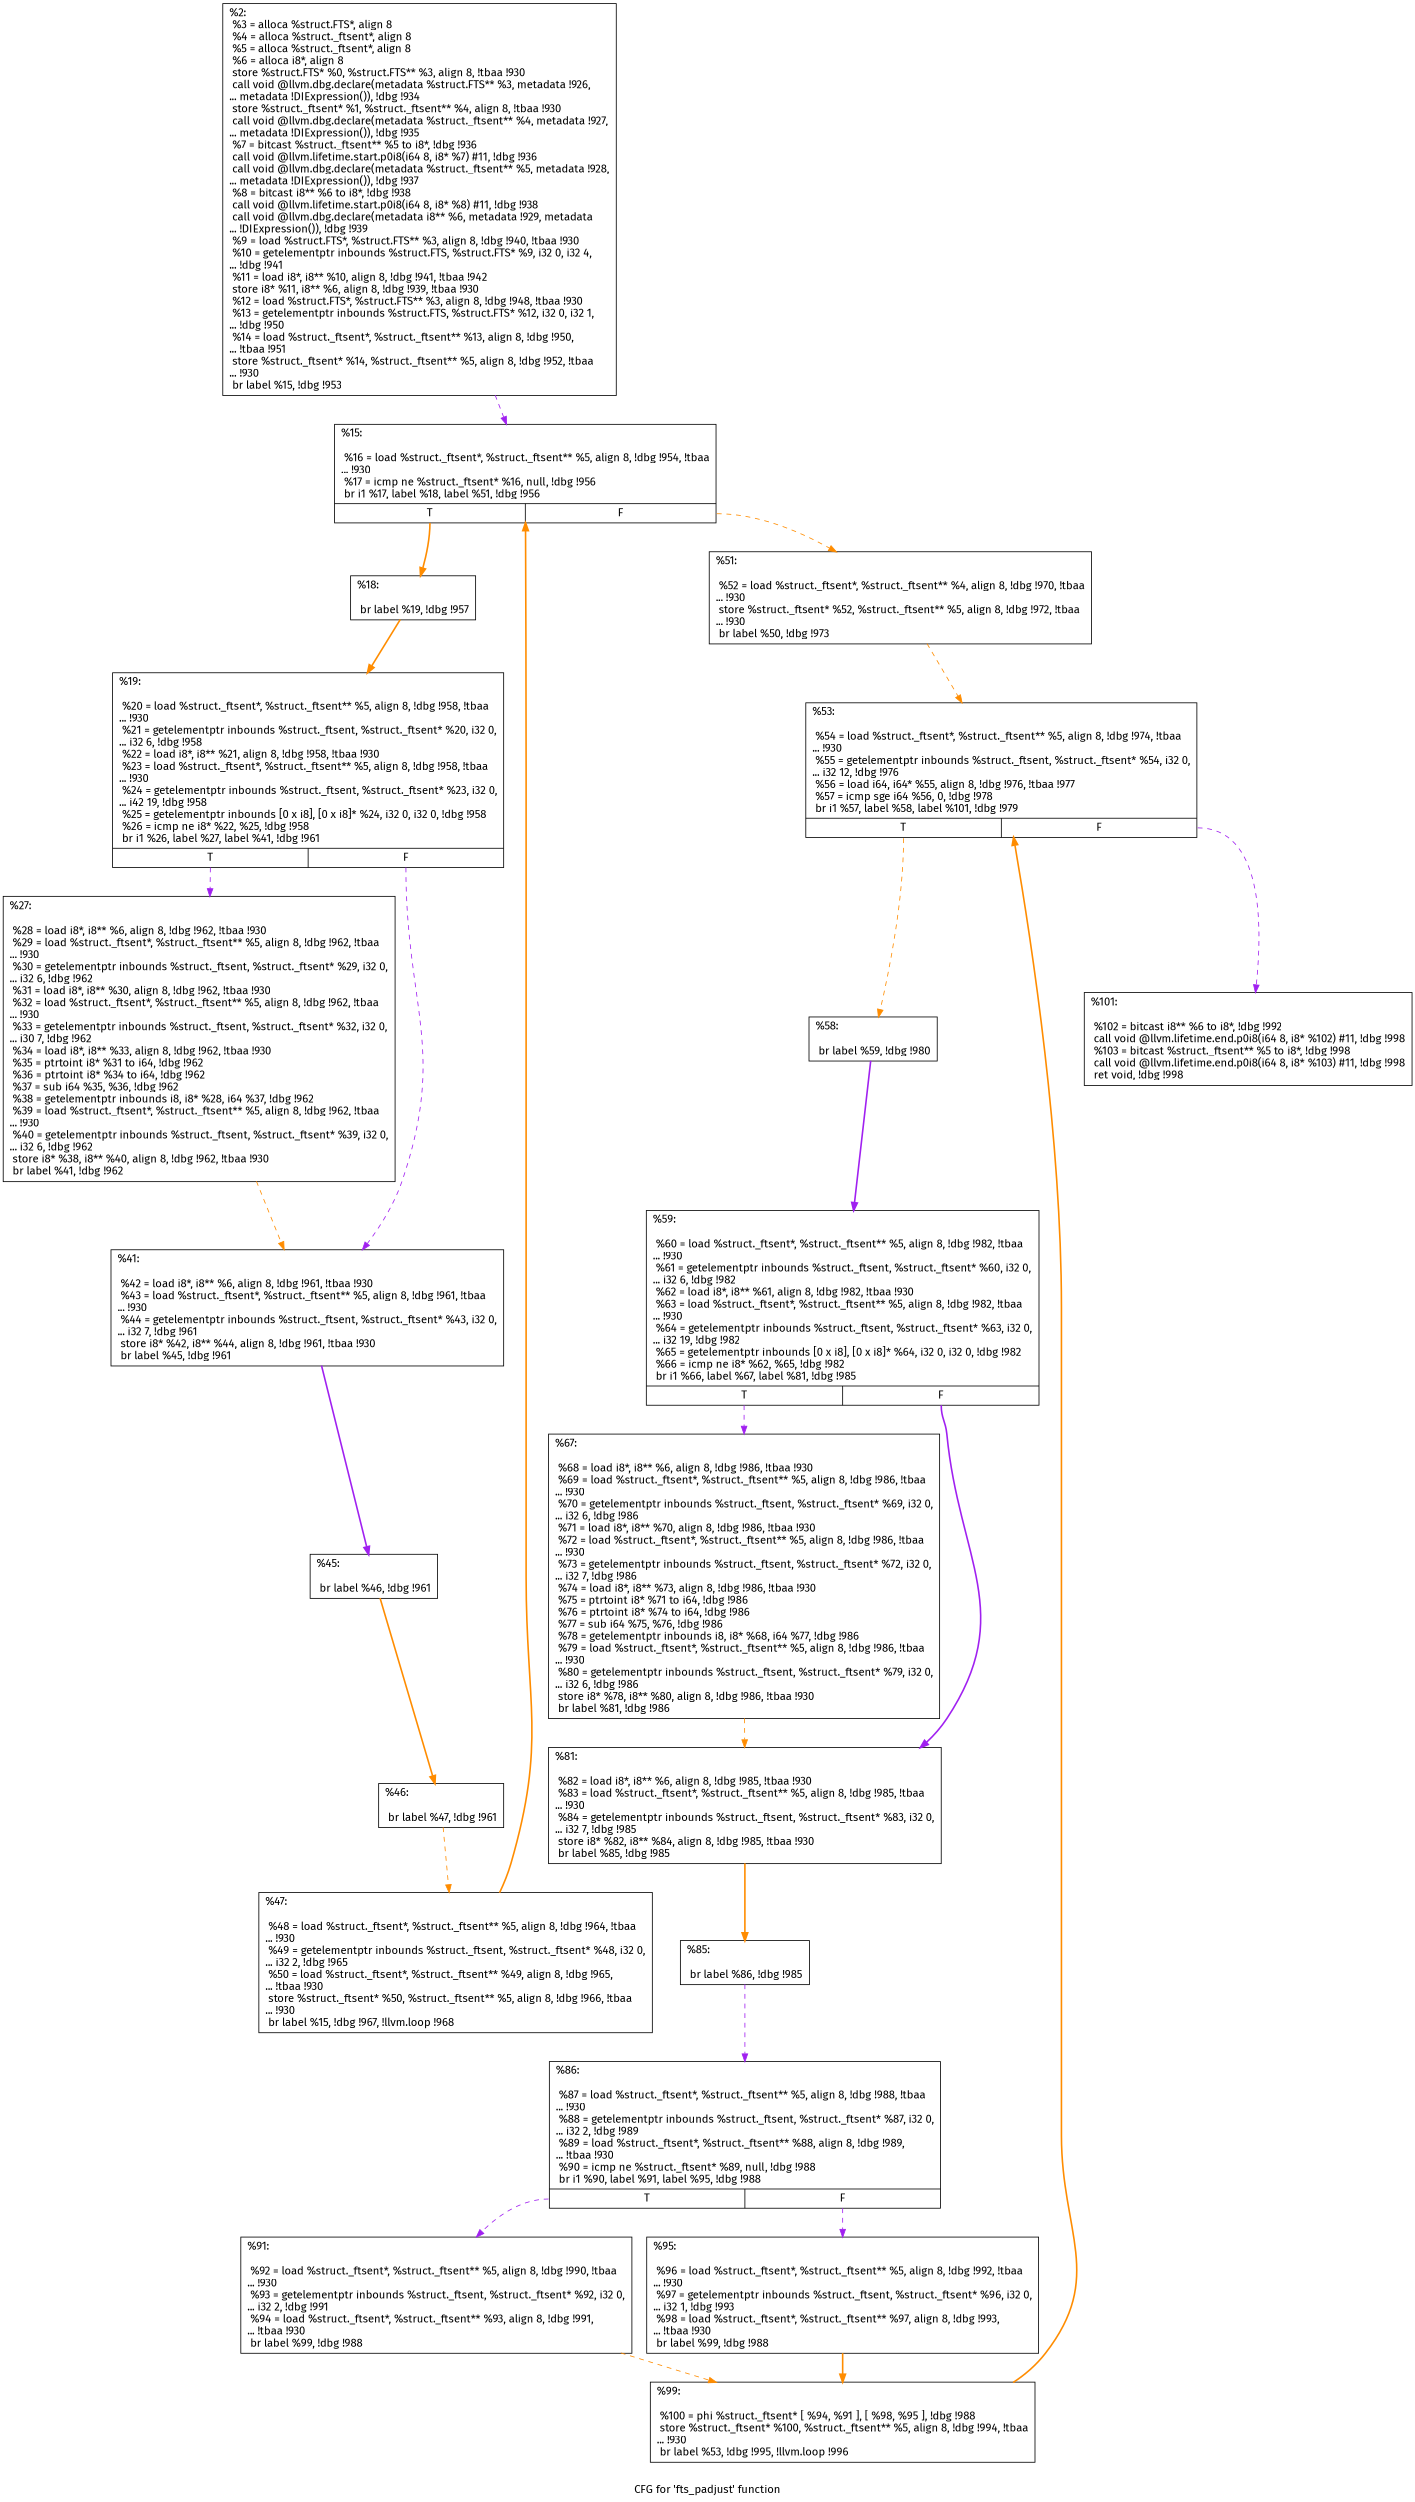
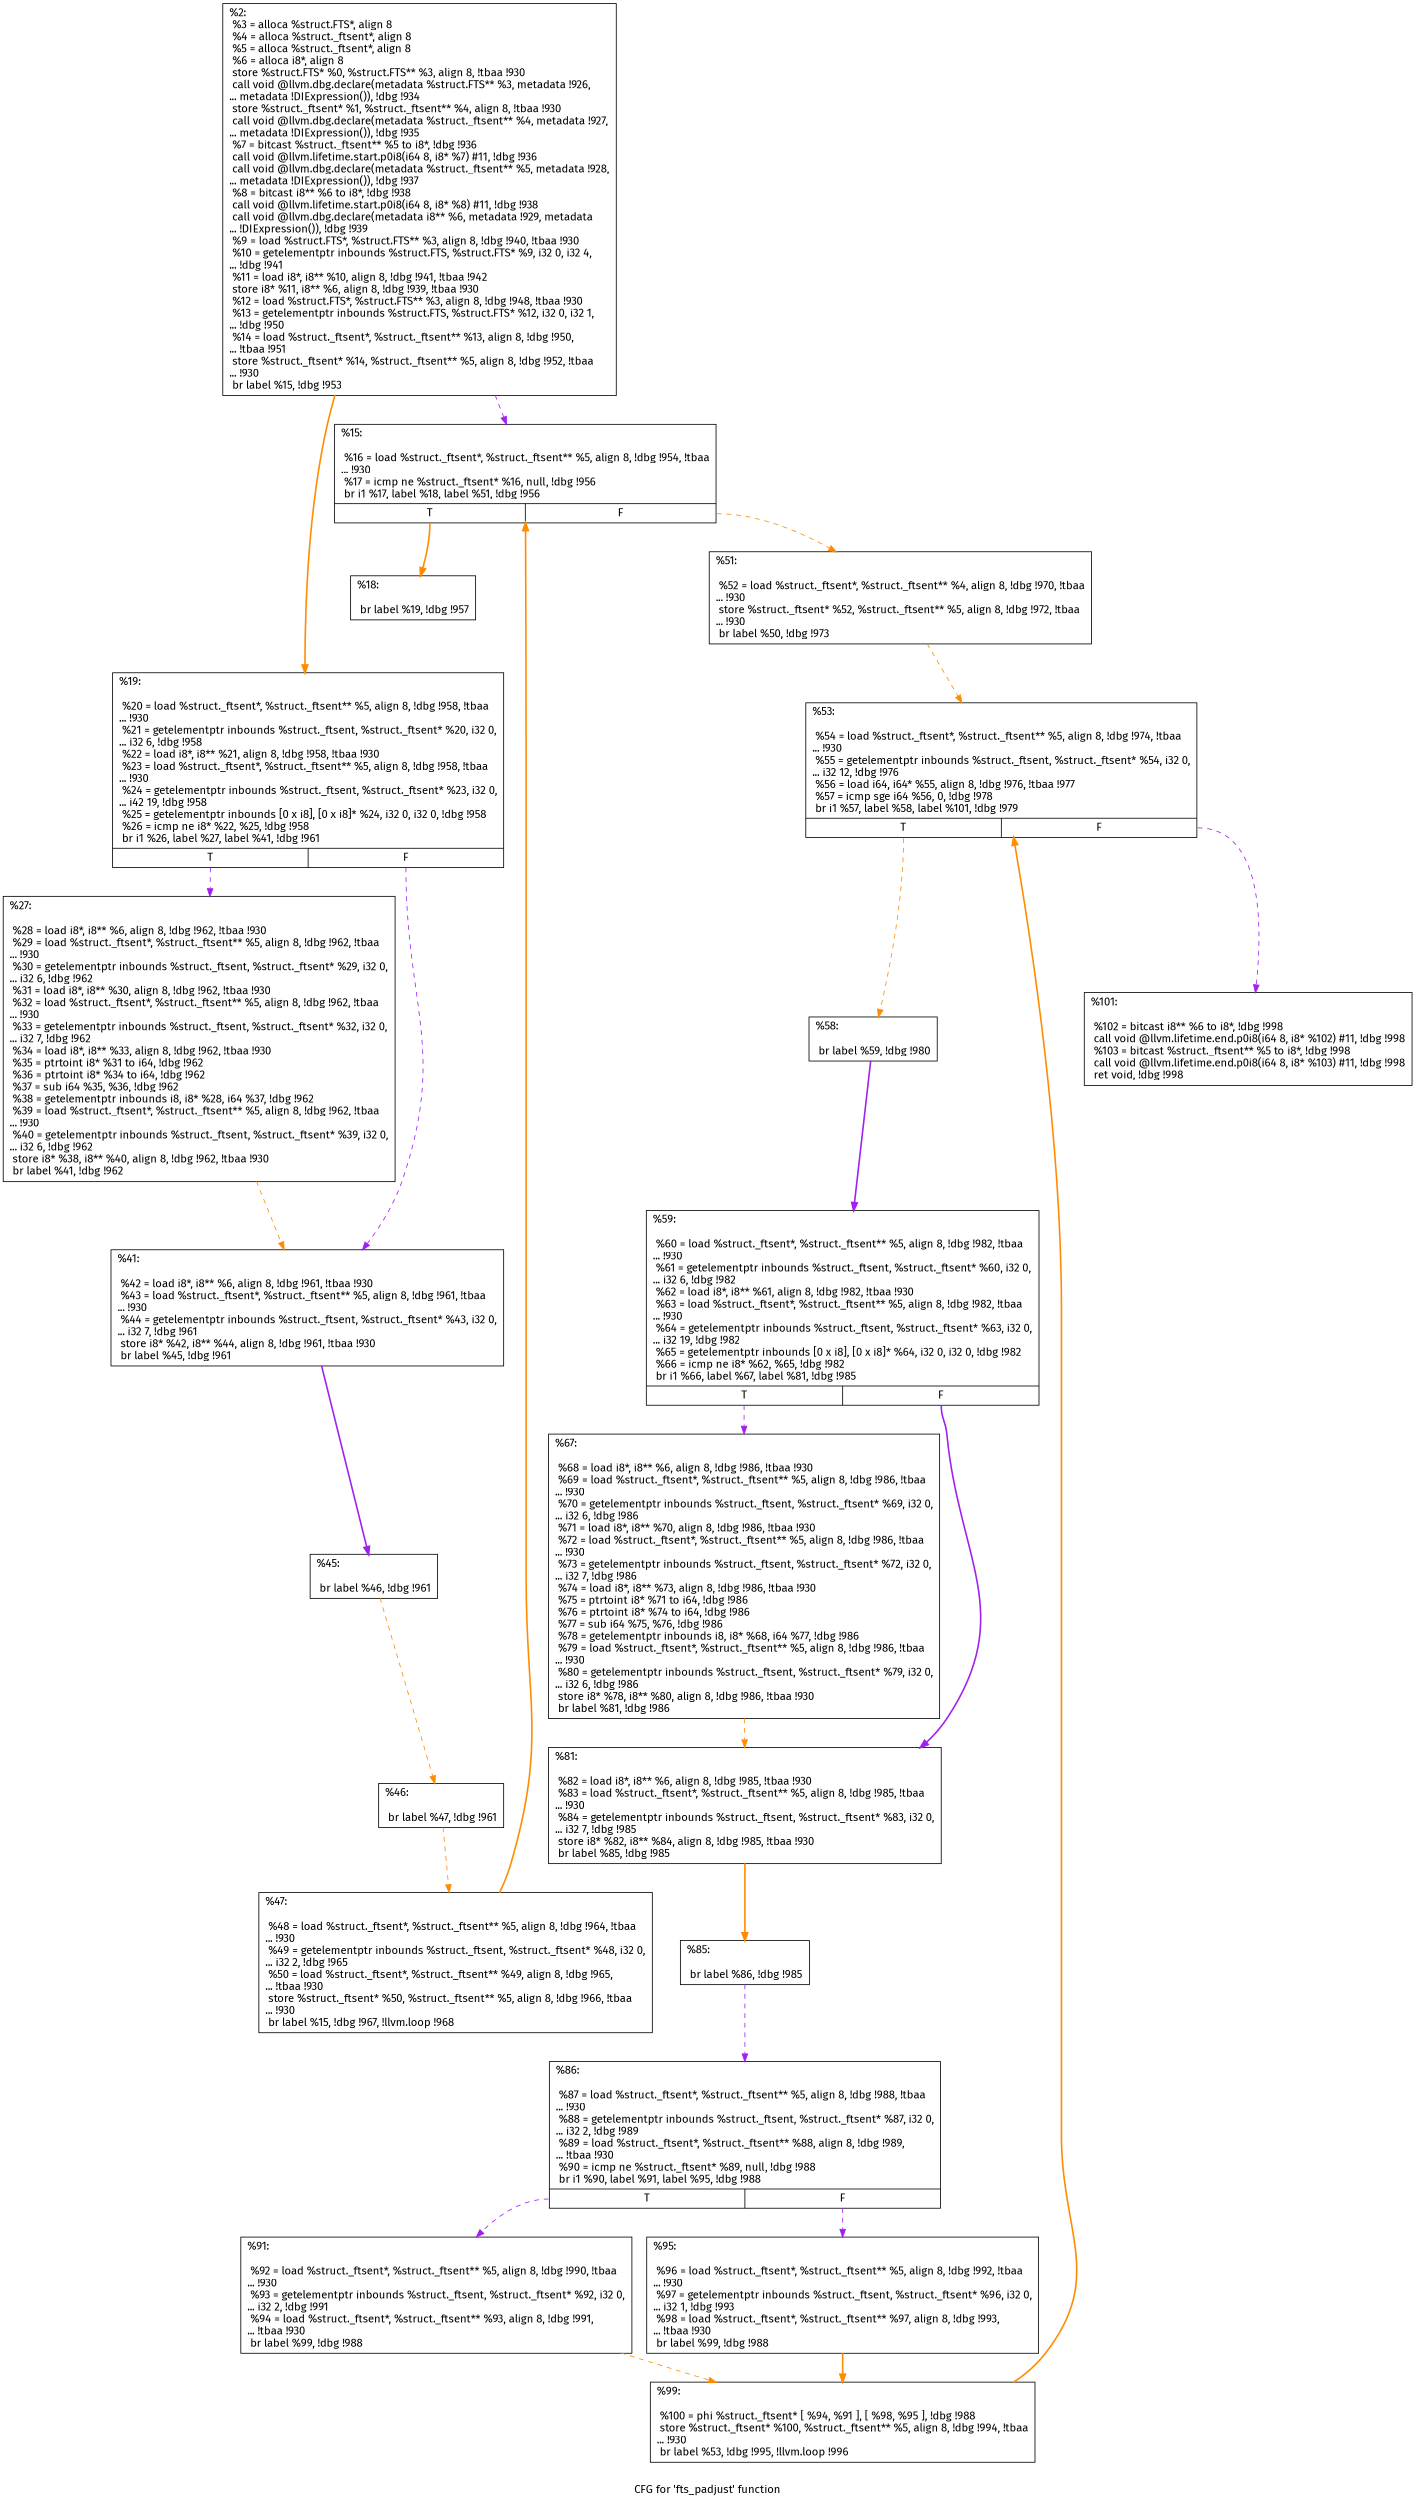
(386, 643) -> (311, 529)
(1186, 1027) -> (1187, 1027)
(51, 1039) -> (50, 1039)
(406, 1687) -> (406, 1687)
